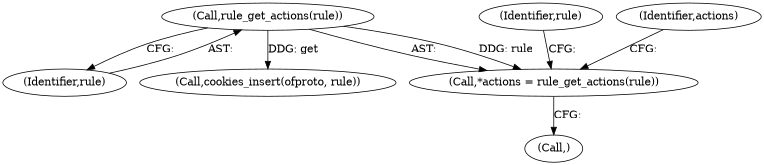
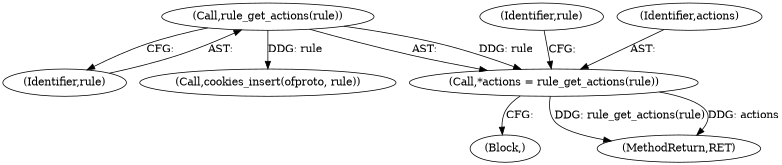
(293, 50) -> (295, 50)
(645, 50) -> (645, 50)
(554, 149) -> (505, 149)
none -> (679, 149)
